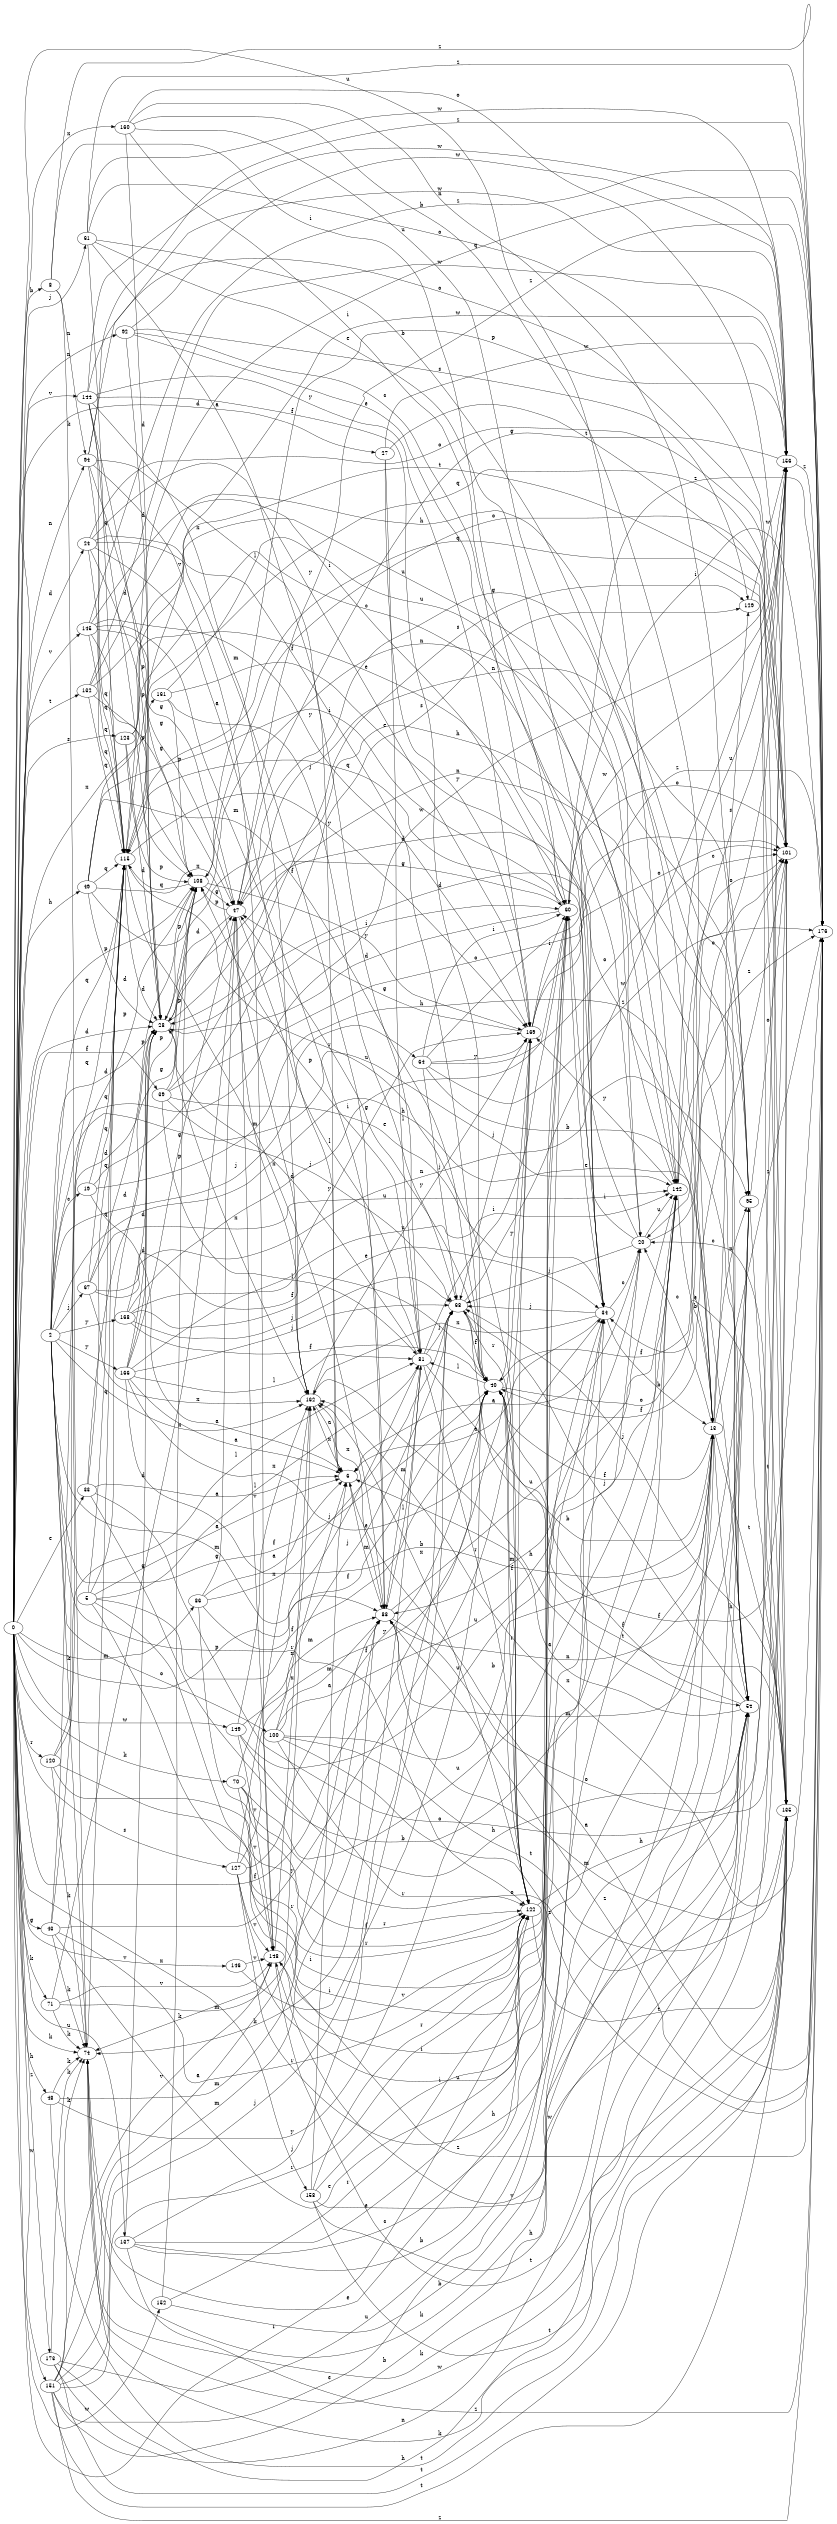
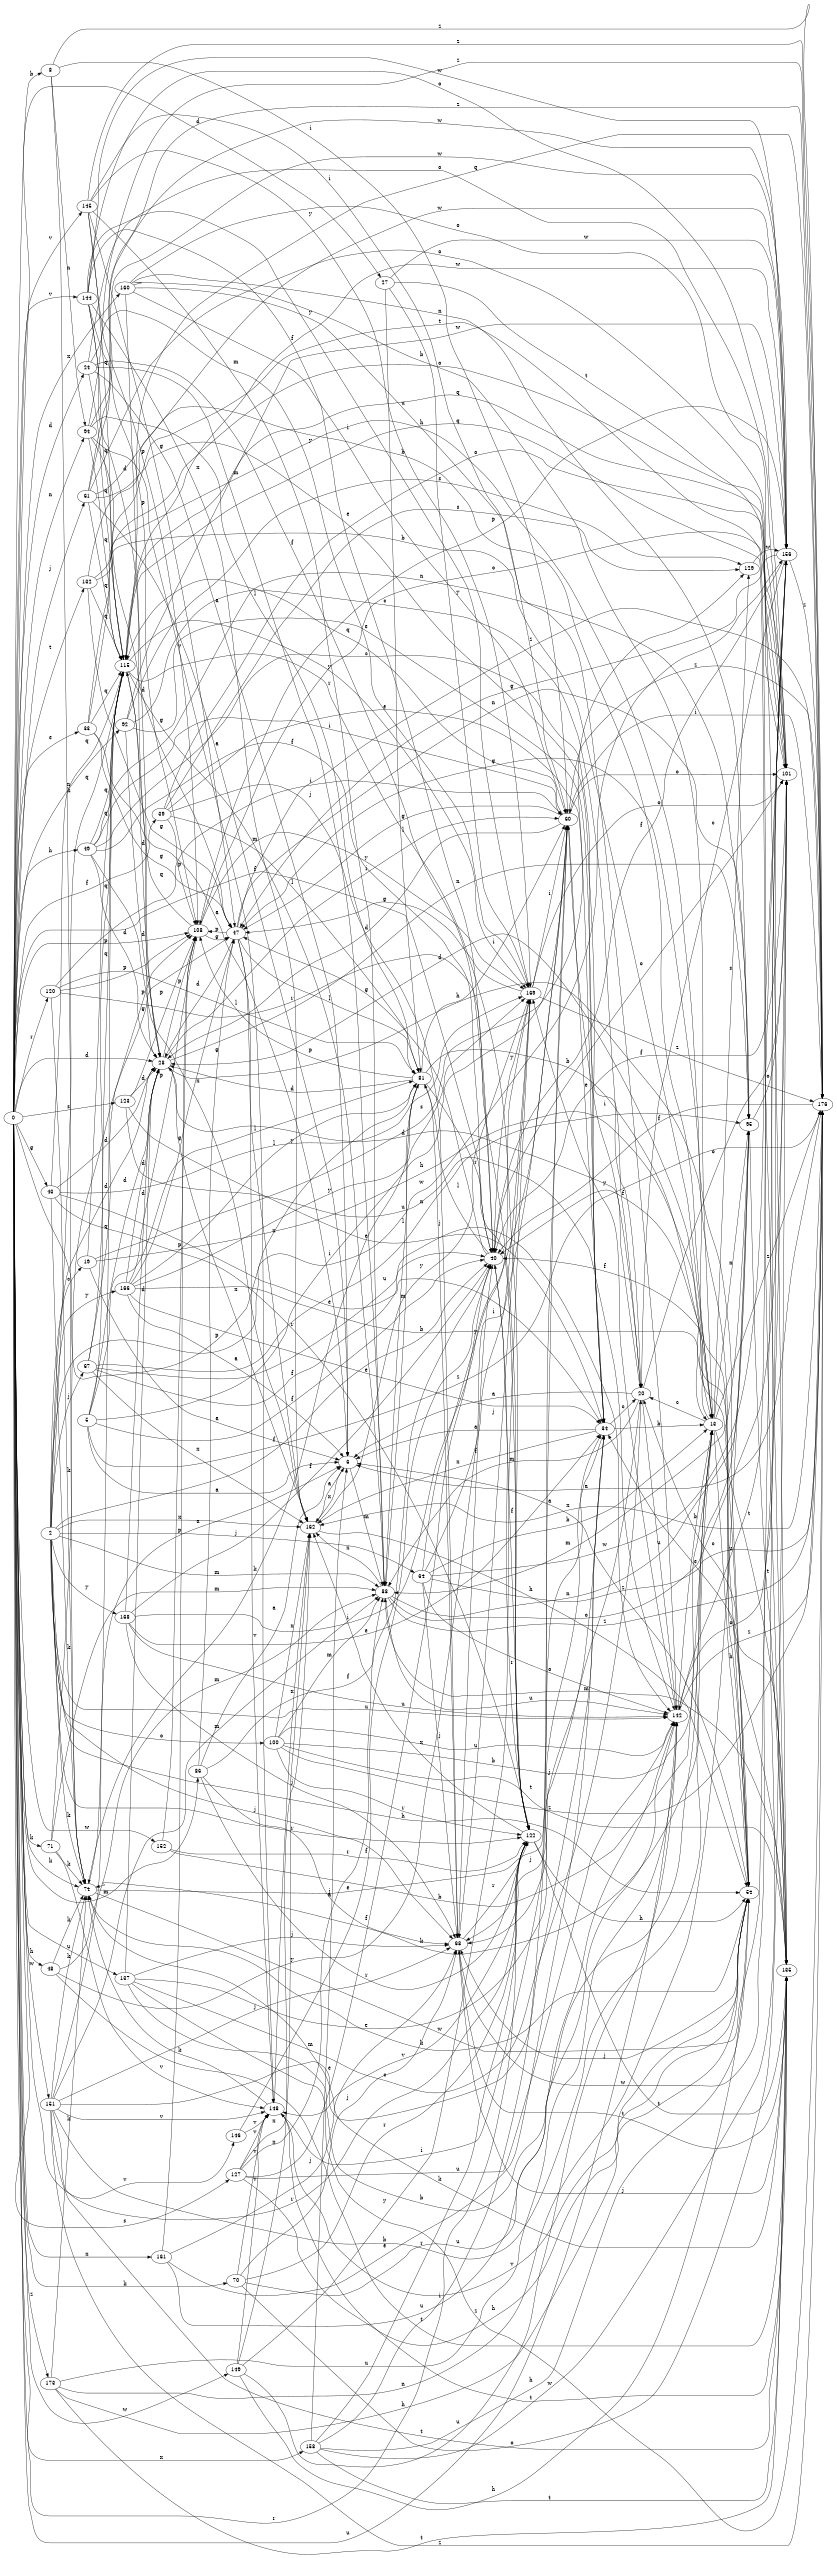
(142, 704) -> none
(607, 971) -> (531, 1665)
(290, 1332) -> (166, 1787)
